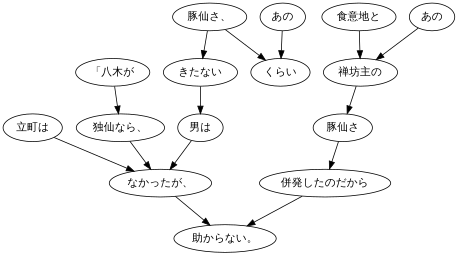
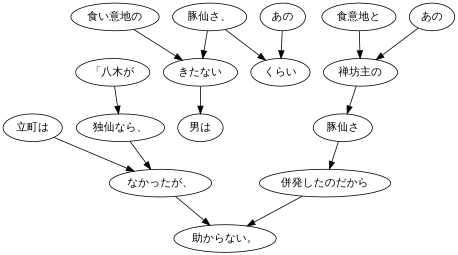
none -> (115, 17)
(183, 152) -> none
